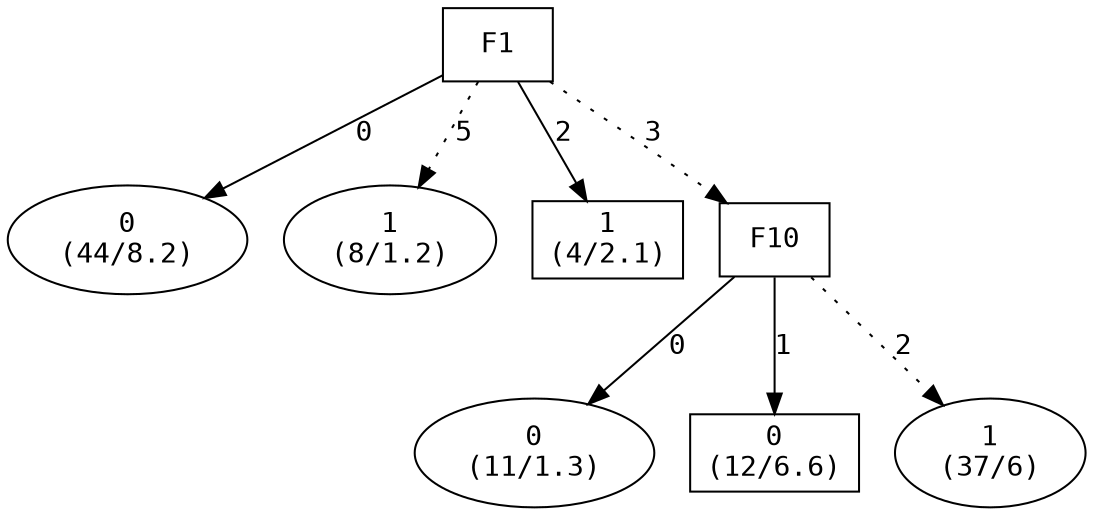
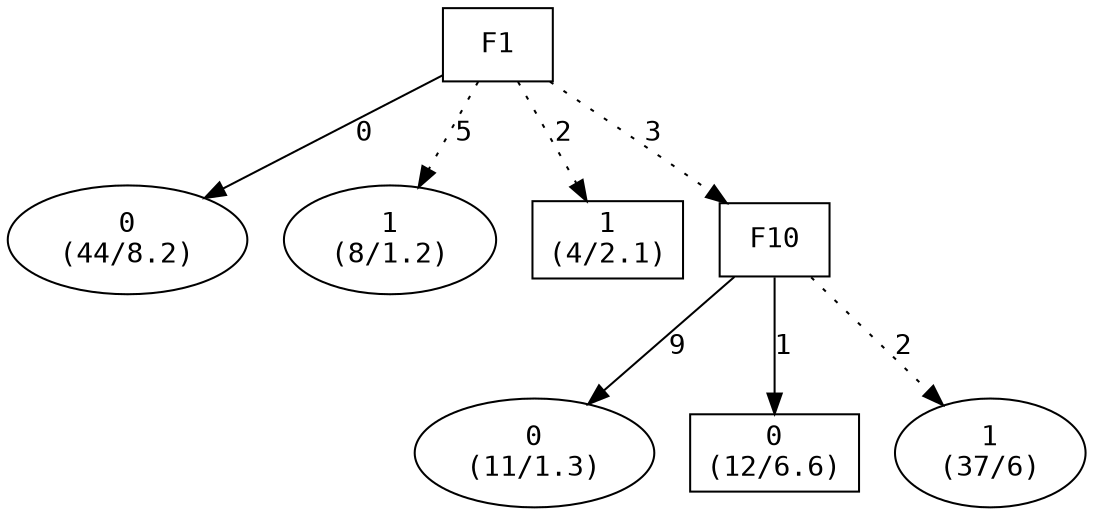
(547, 132) -> (547, 132)
(678, 346) -> (678, 346)
